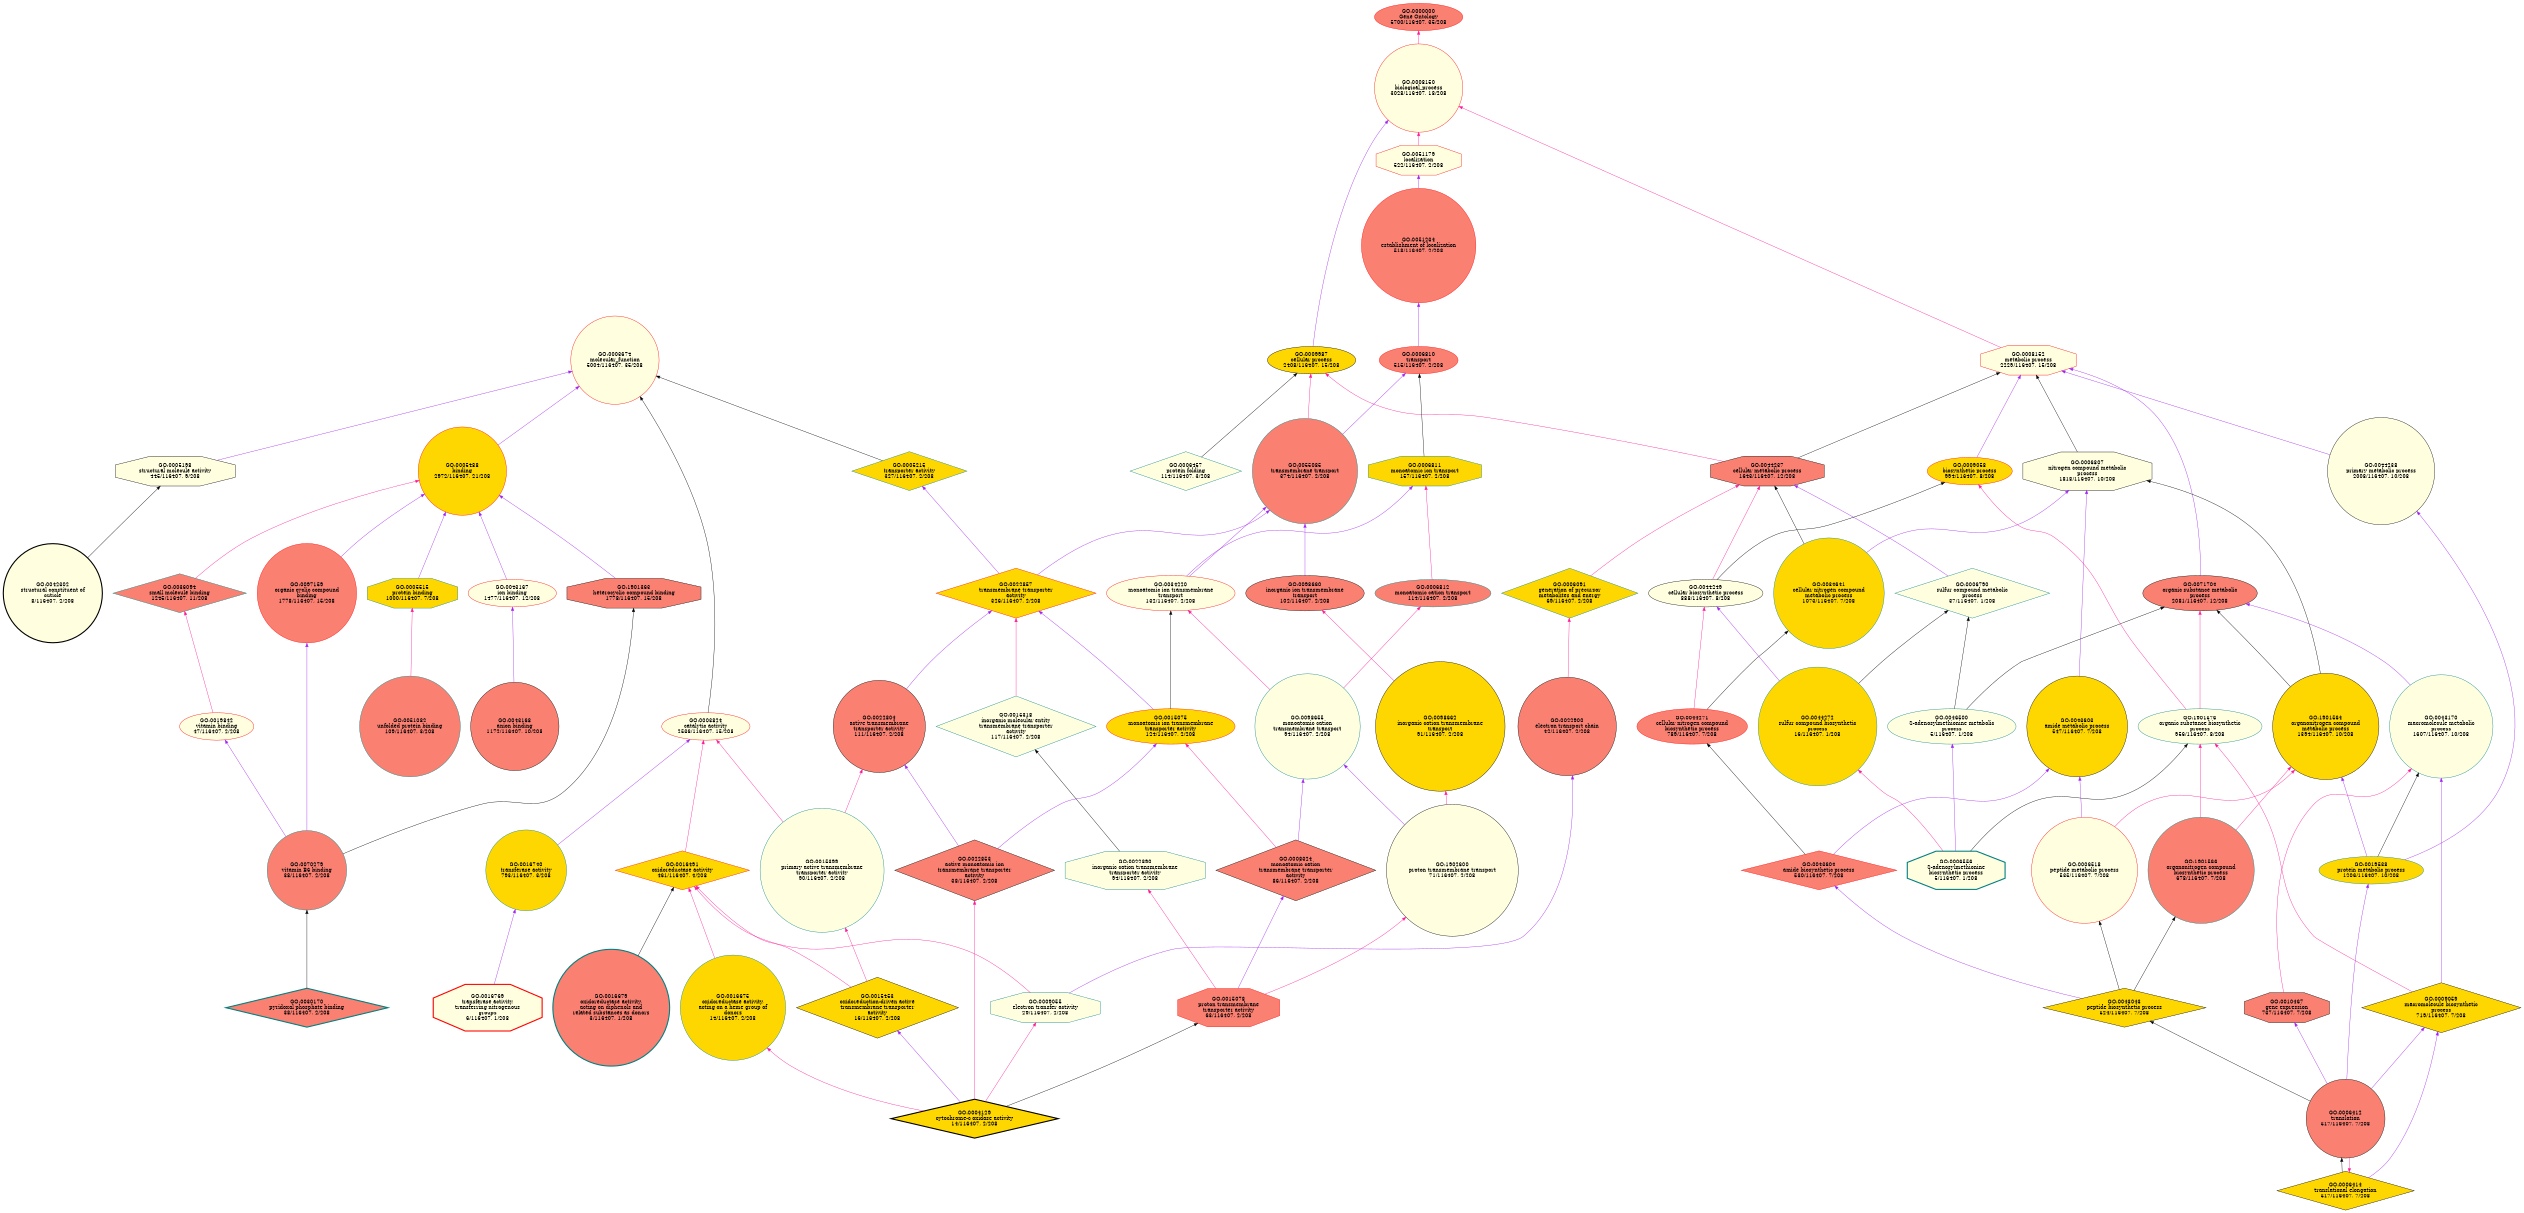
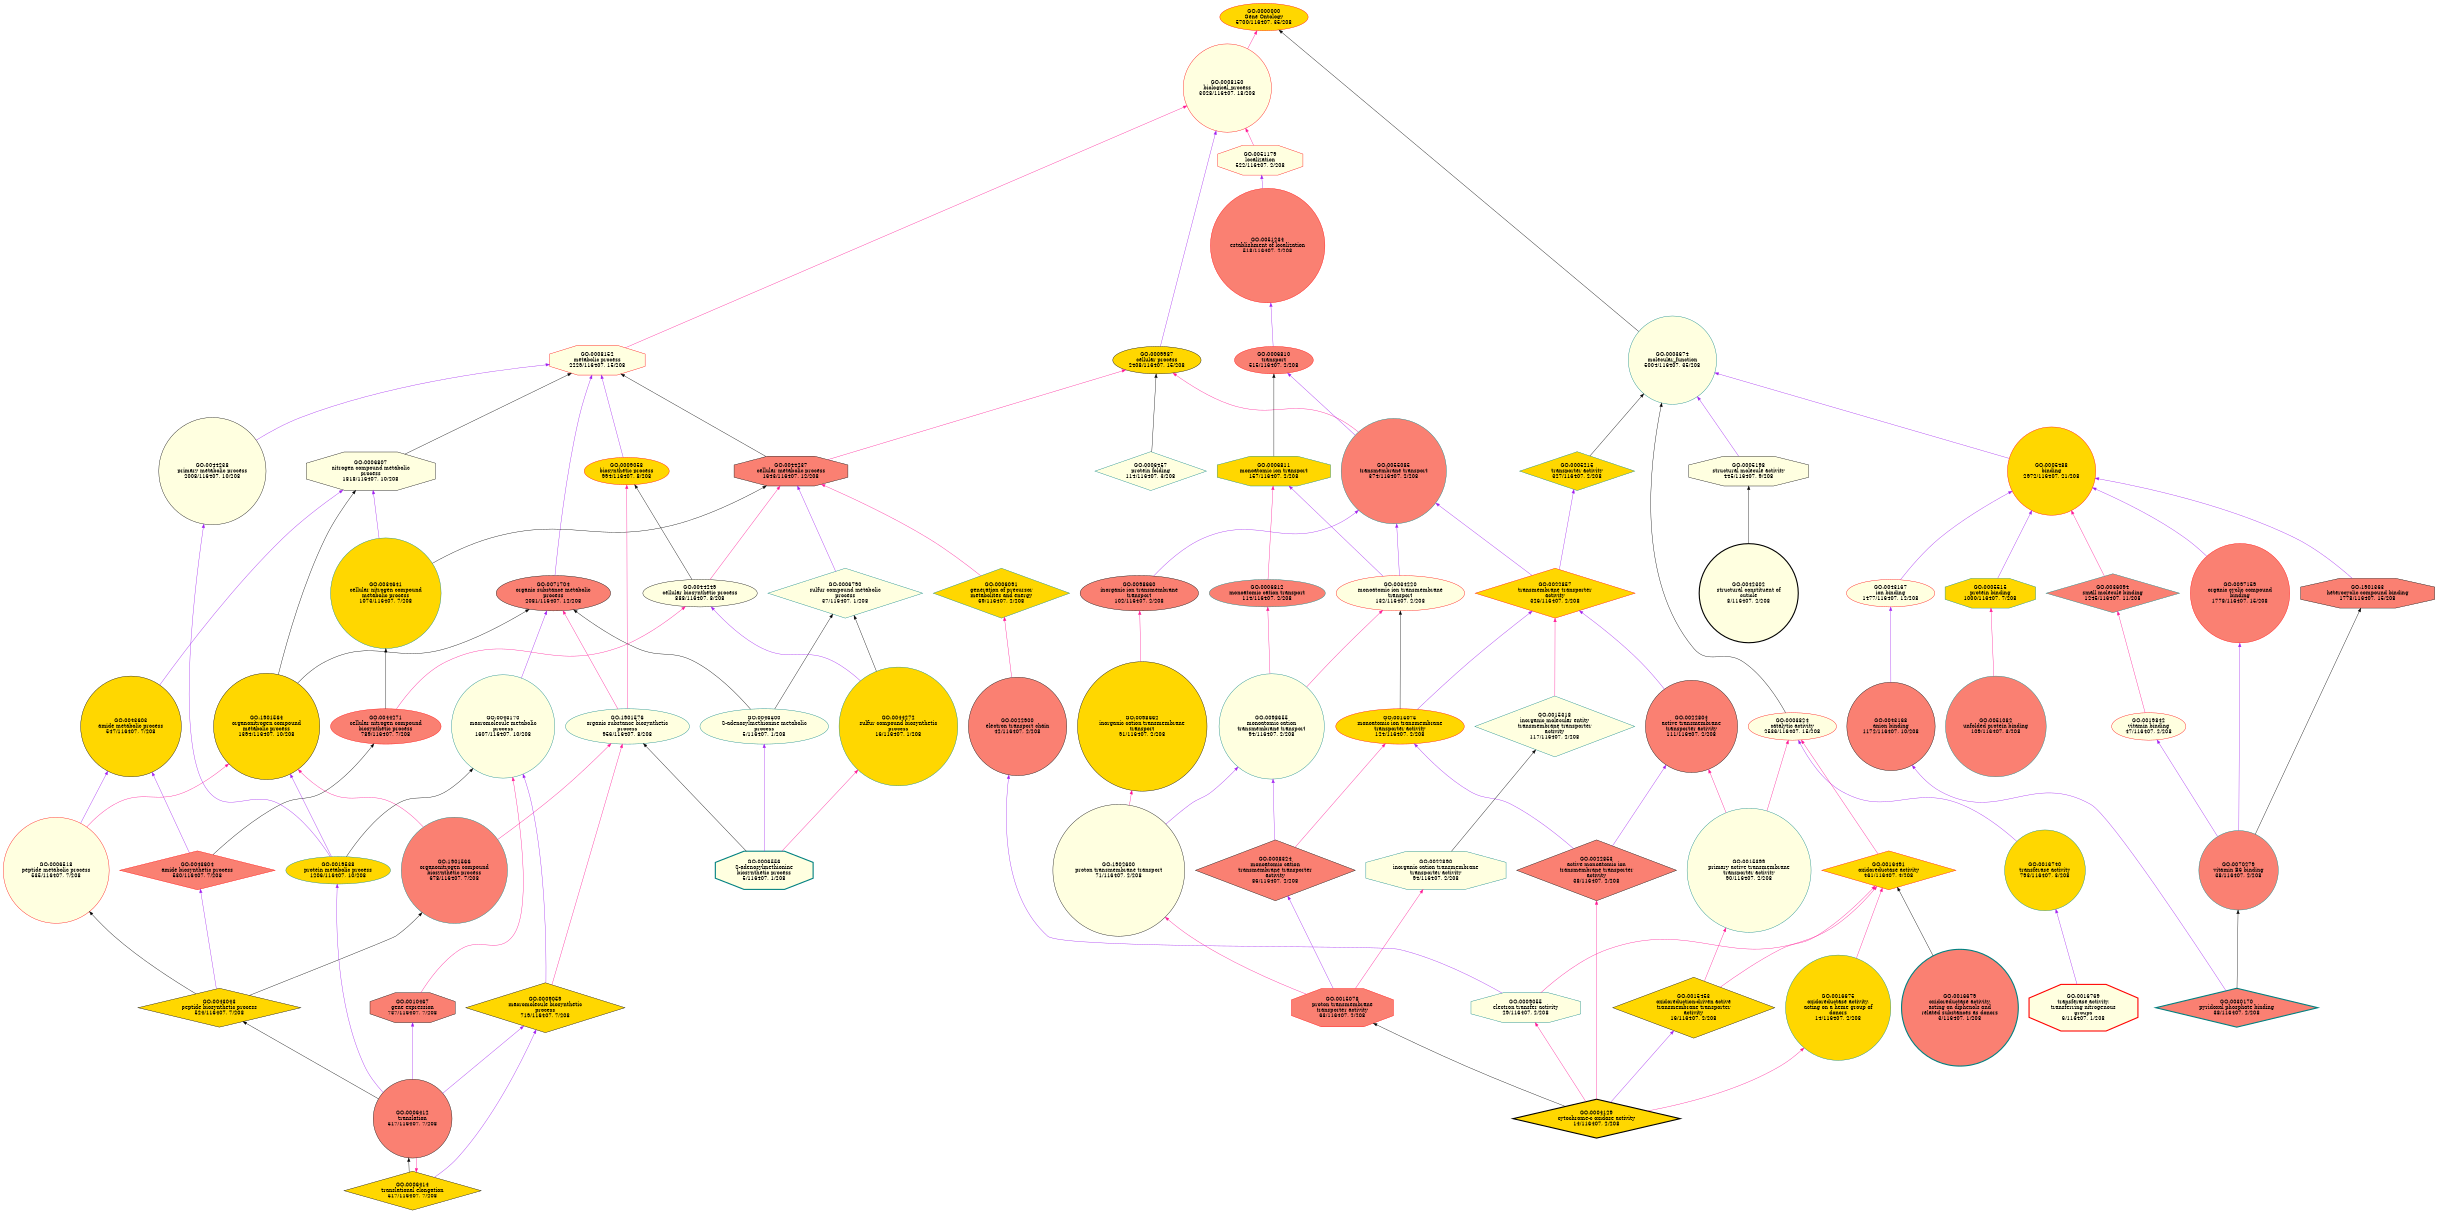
(1419, 17) -> (1264, 17)
none -> (1460, 182)
(615, 360) -> (1672, 360)
none -> (2105, 819)
